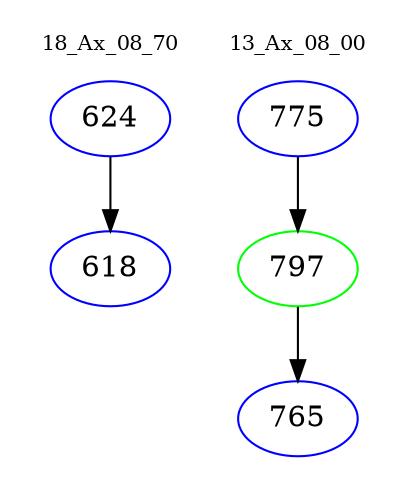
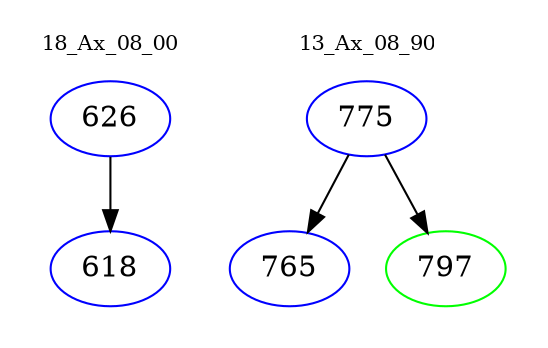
(110, 45) -> (110, 45)
(298, 45) -> (368, 45)
(110, 119) -> (110, 119)
(298, 334) -> (333, 184)
